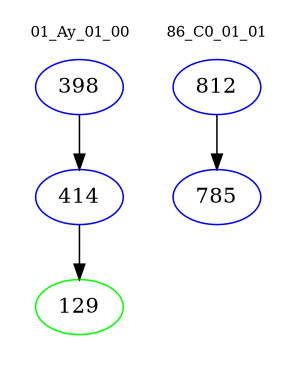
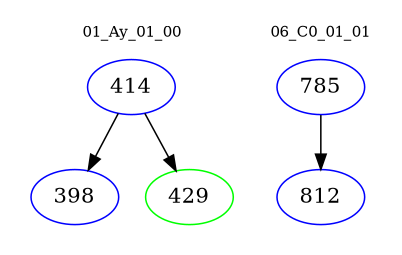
(217, 33) -> (321, 33)
(79, 135) -> (107, 135)
(217, 135) -> (321, 135)
(79, 307) -> (189, 197)
